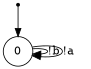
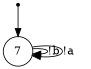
(18, 51) -> (18, 51)
